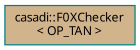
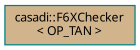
(70, 25) -> (70, 25)
